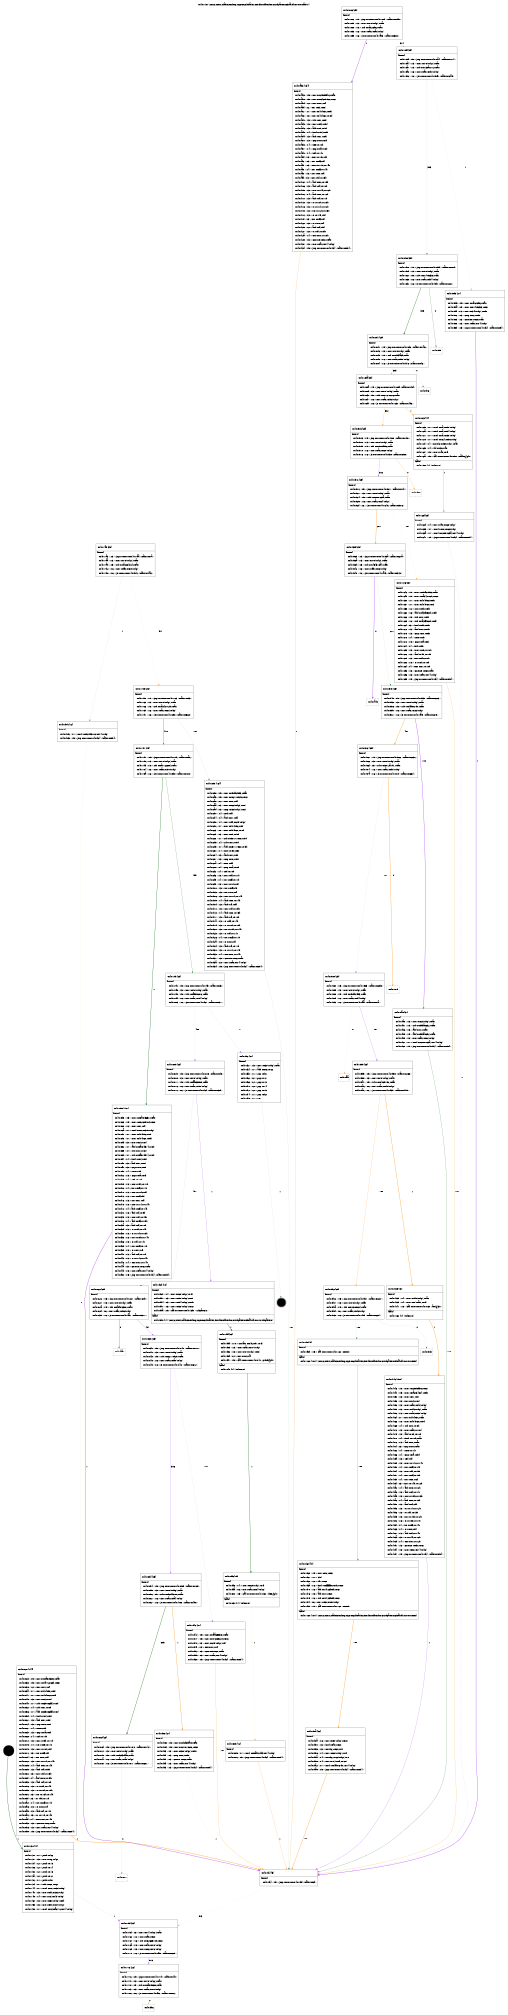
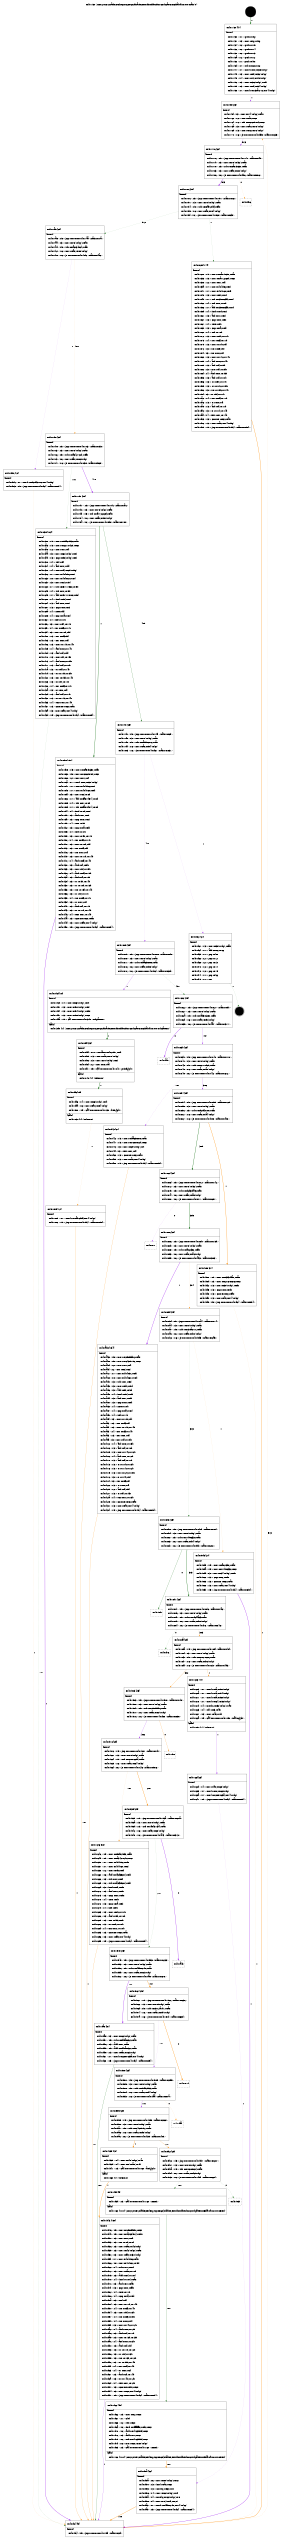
none -> (208, 202)
none -> (190, 1215)
(461, 1262) -> (243, 2152)
